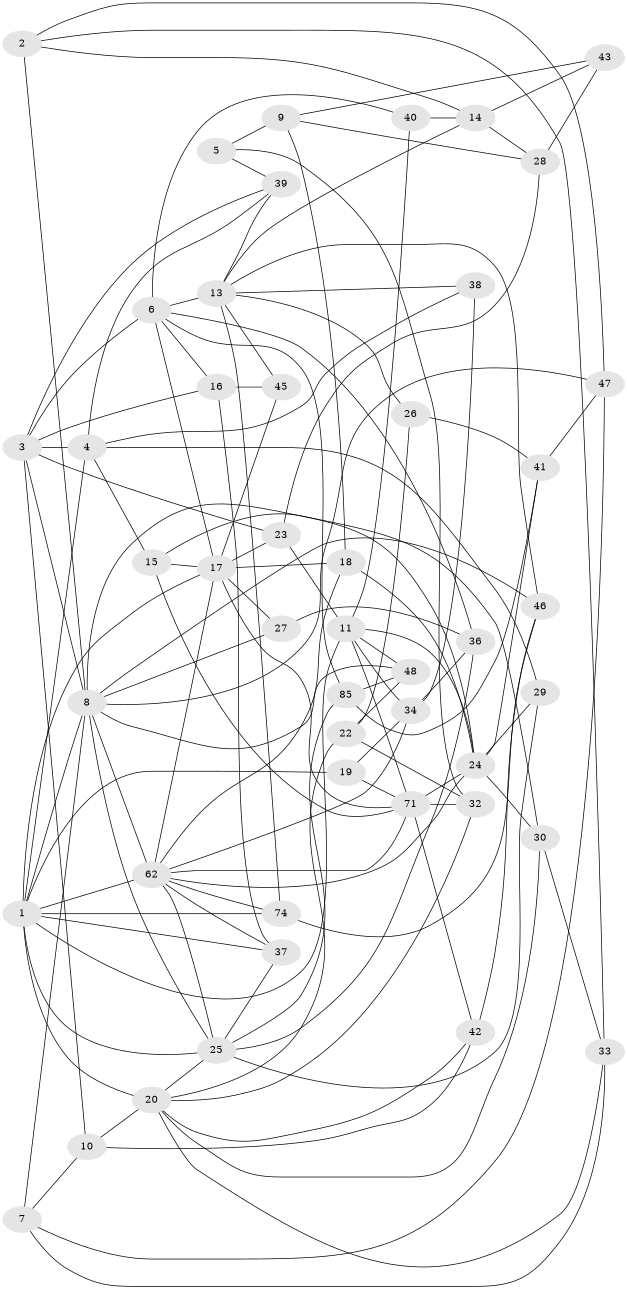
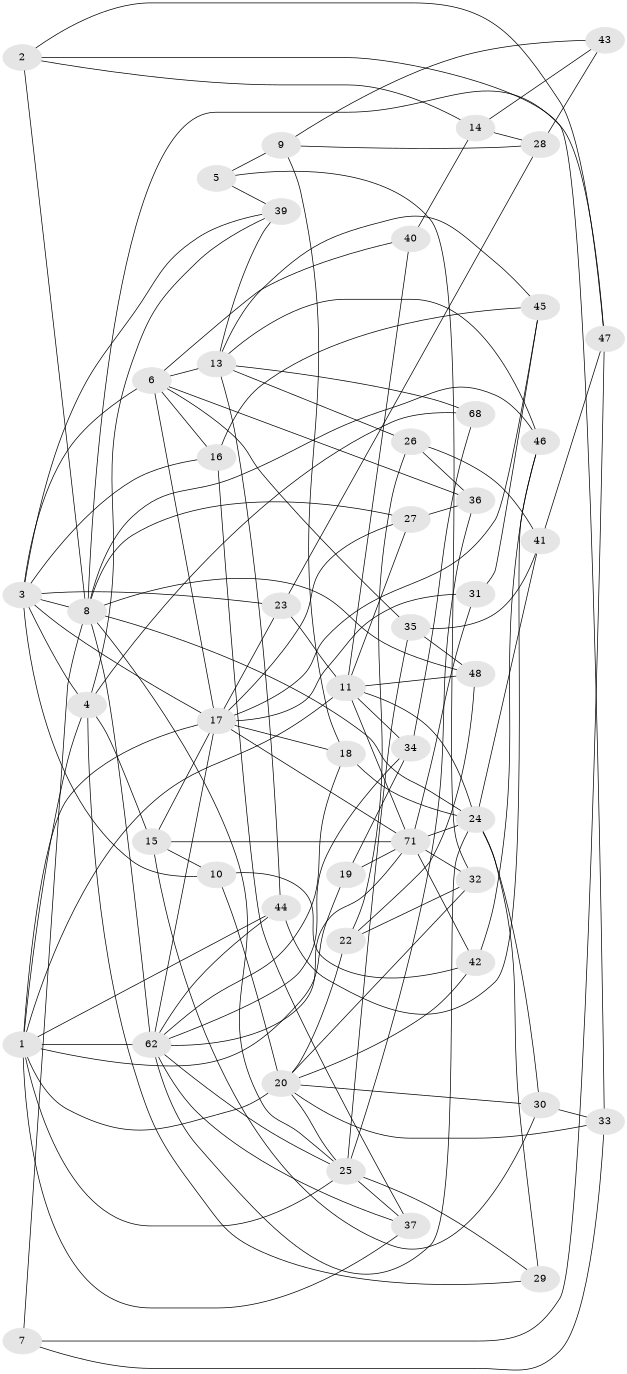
(326, 194) -> none
(476, 286) -> (476, 414)
none -> (385, 586)
none -> (476, 594)
none -> (111, 660)
(444, 677) -> (443, 471)
(346, 695) -> (411, 627)
(51, 817) -> none
(281, 914) -> (281, 908)
(55, 1183) -> (184, 858)
